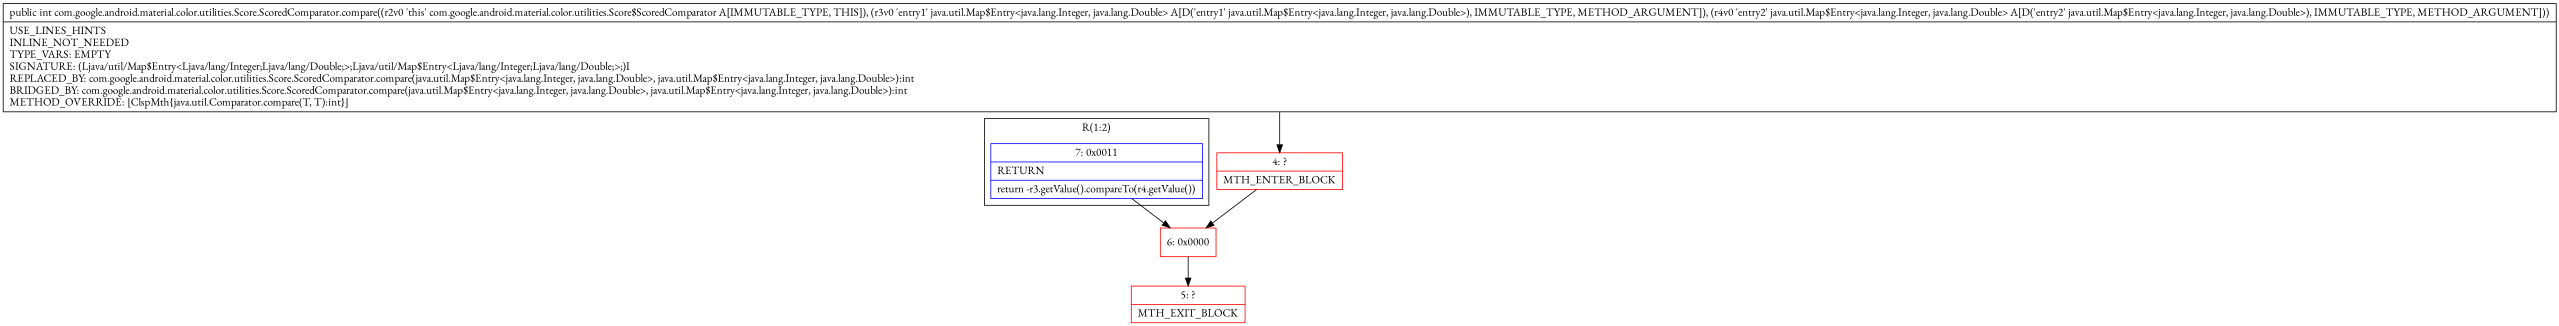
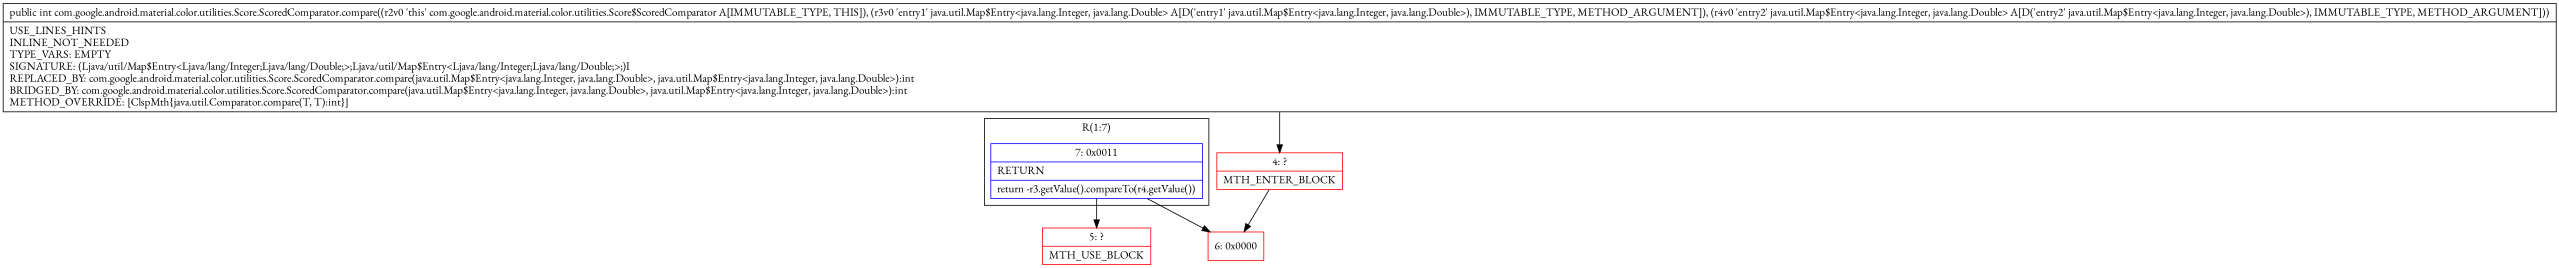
(1097, 128) -> (1097, 128)
(1188, 267) -> (1097, 210)
(1188, 313) -> (1097, 255)
